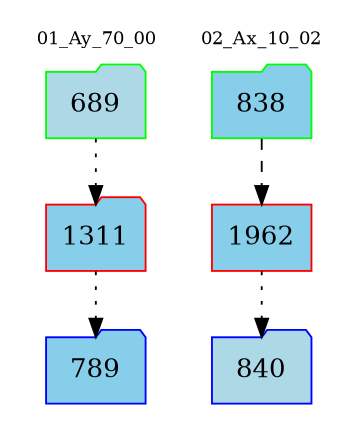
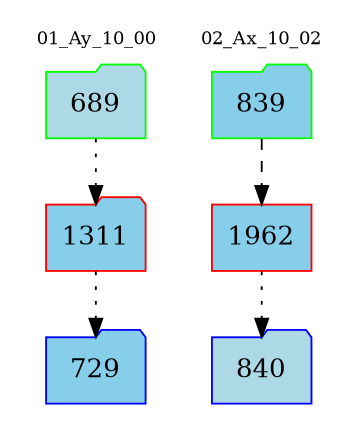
(97, 40) -> (97, 40)
(262, 105) -> (262, 105)
(96, 370) -> (96, 370)
